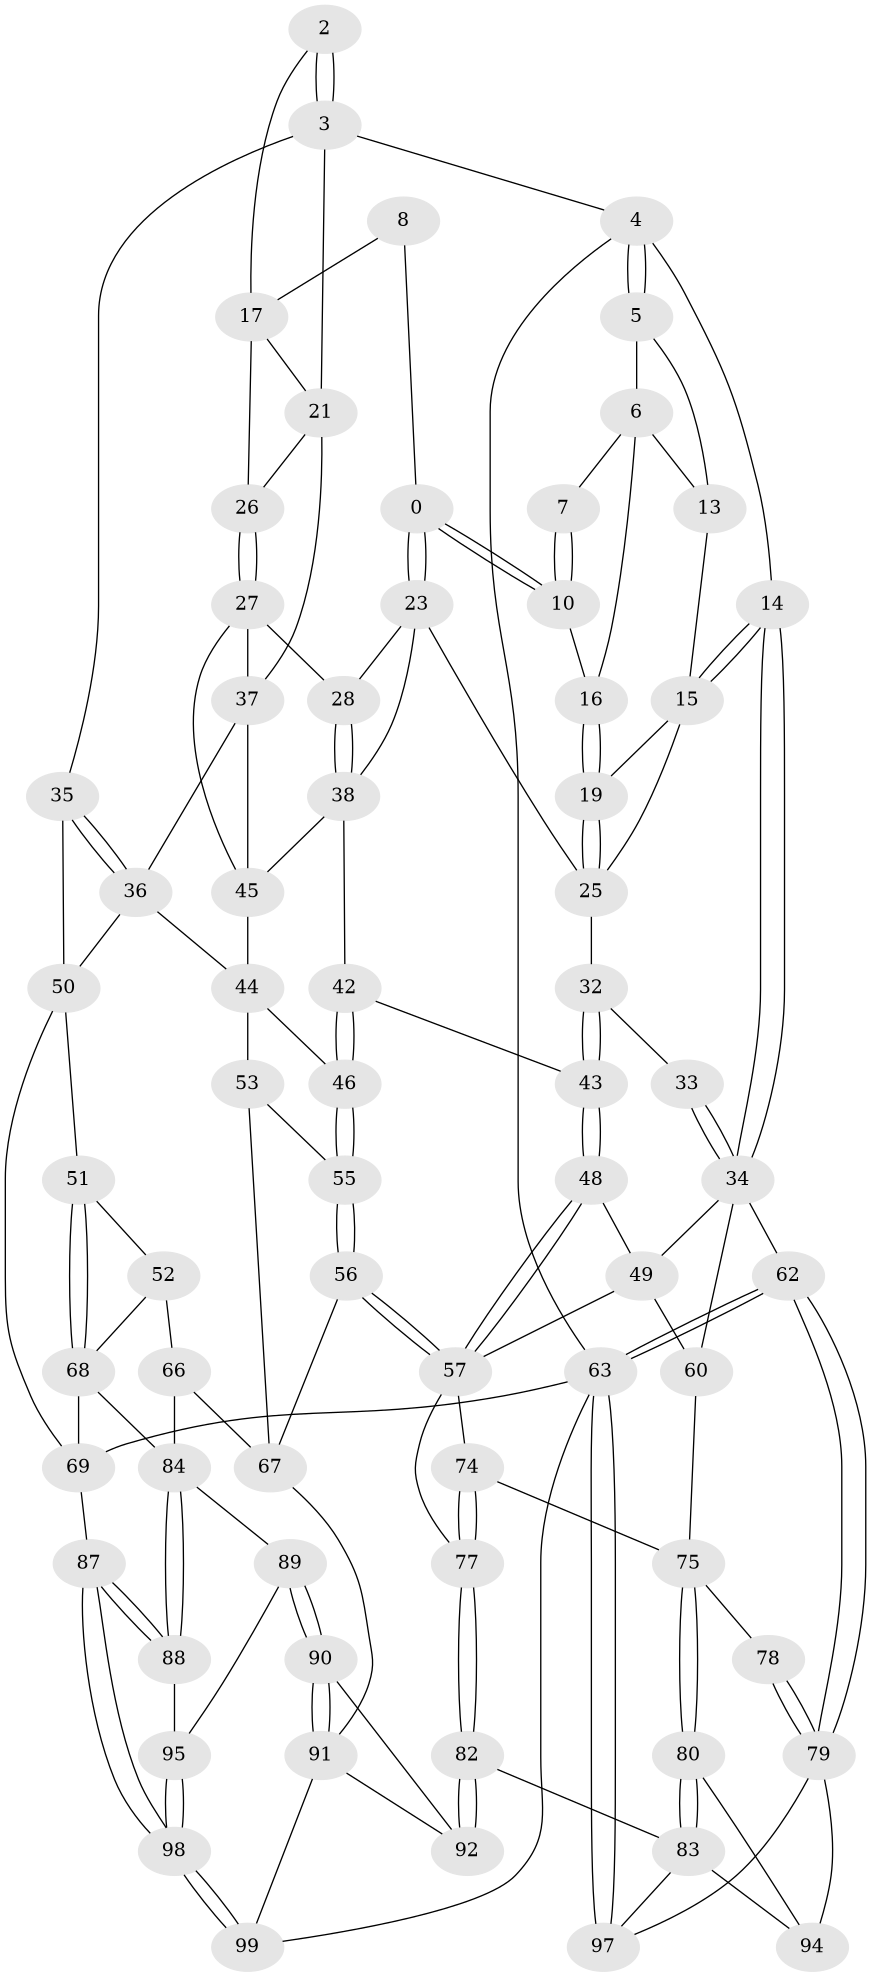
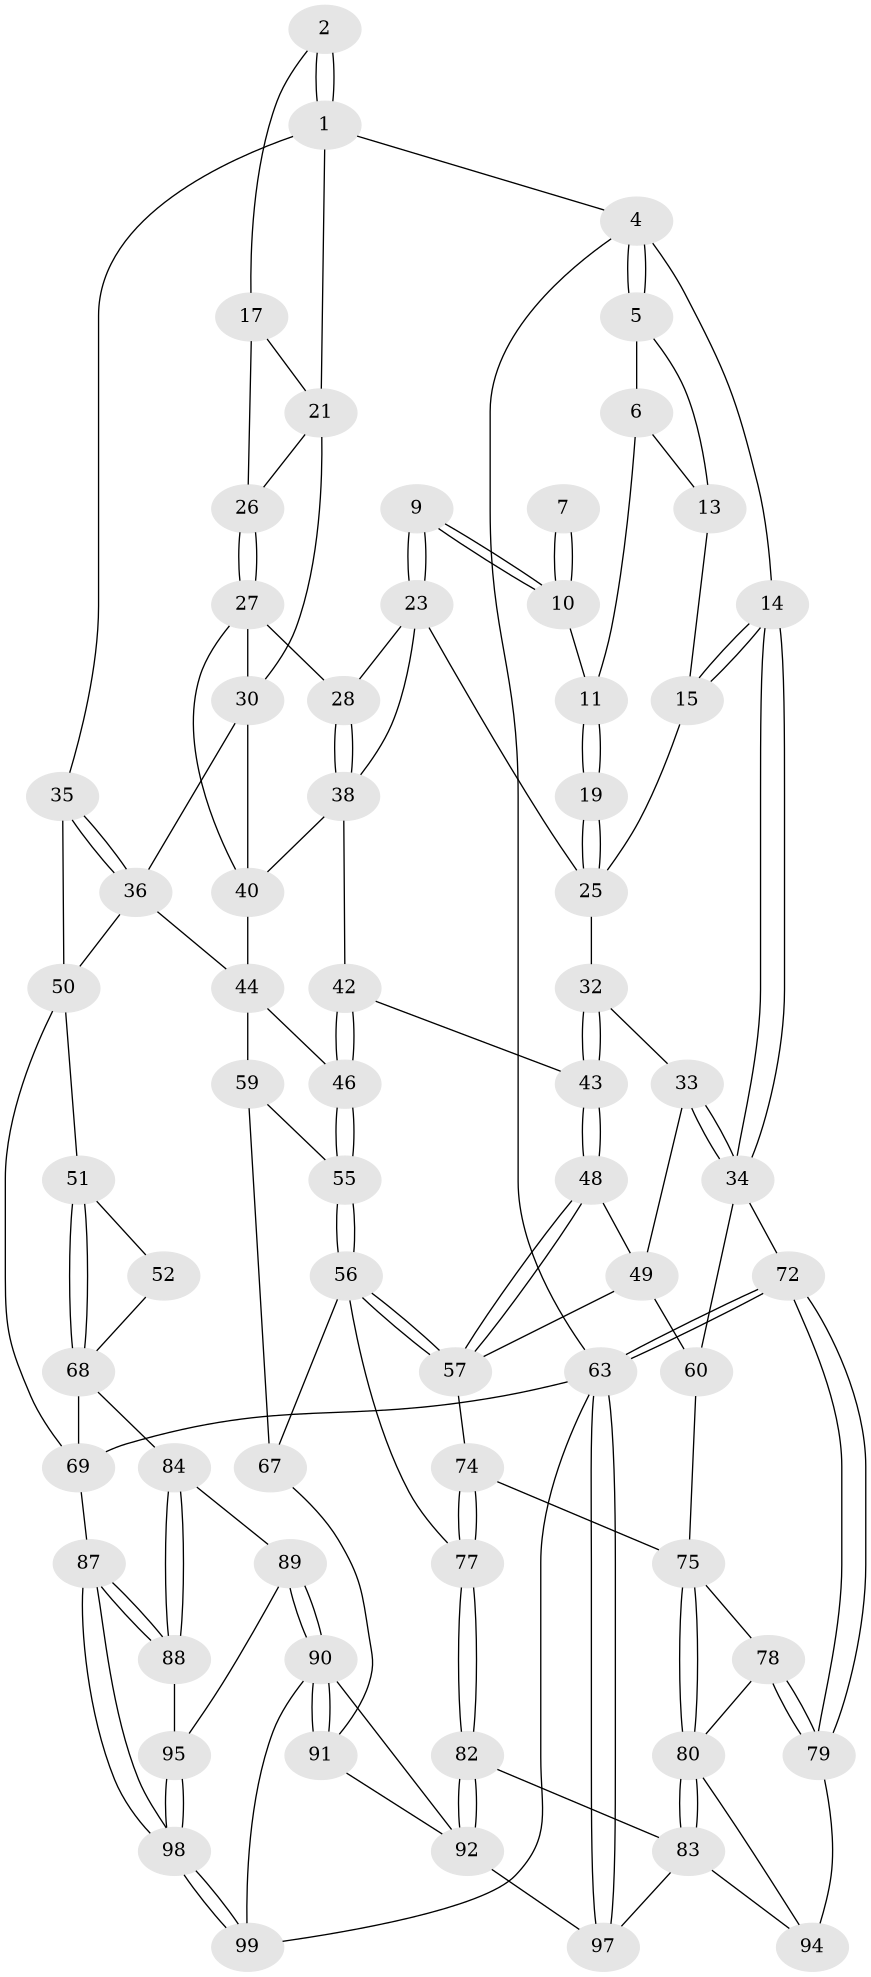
(325, 125) -> (325, 125)
(404, 221) -> none
(600, 461) -> none
(417, 509) -> (417, 509)
(248, 701) -> (248, 701)
(591, 701) -> (591, 701)
(639, 748) -> none
(248, 892) -> (248, 892)
(248, 1084) -> (248, 1084)
(690, 1228) -> (665, 1180)
(789, 1276) -> (789, 1276)
(174, 1372) -> none
(415, 1470) -> (382, 1429)
none -> (729, 1708)
(284, 1851) -> (256, 1797)
(738, 1874) -> (536, 1899)
